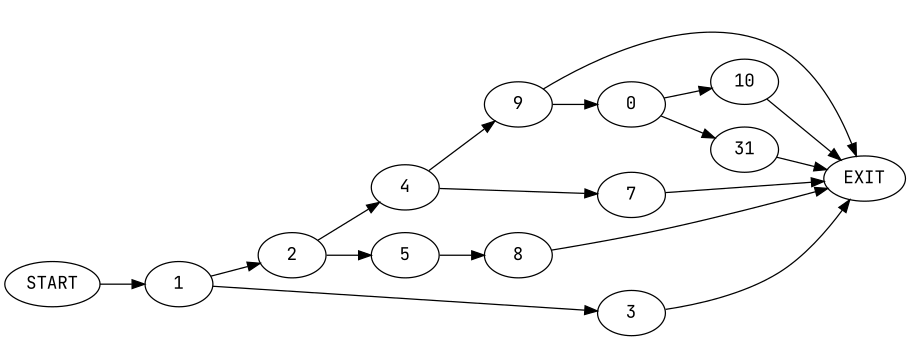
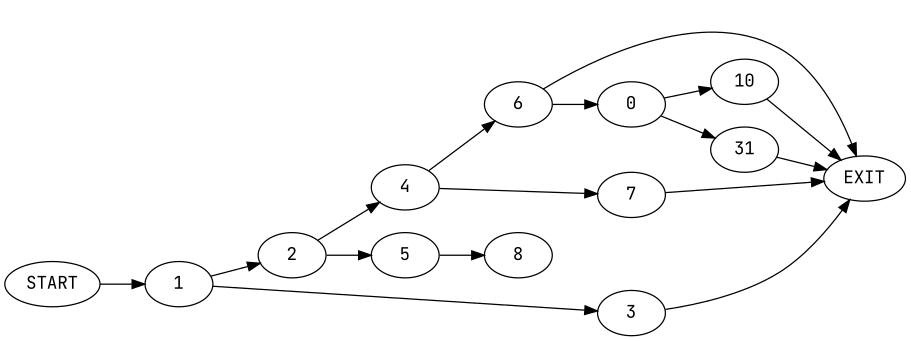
(518, 104) -> (518, 104)
(684, 225) -> none
